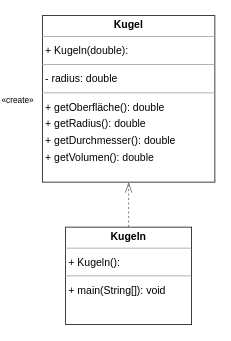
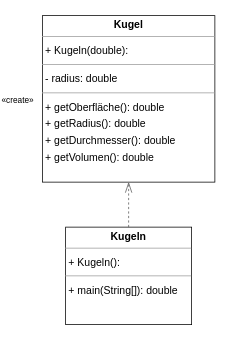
(122, 246) -> (128, 246)
